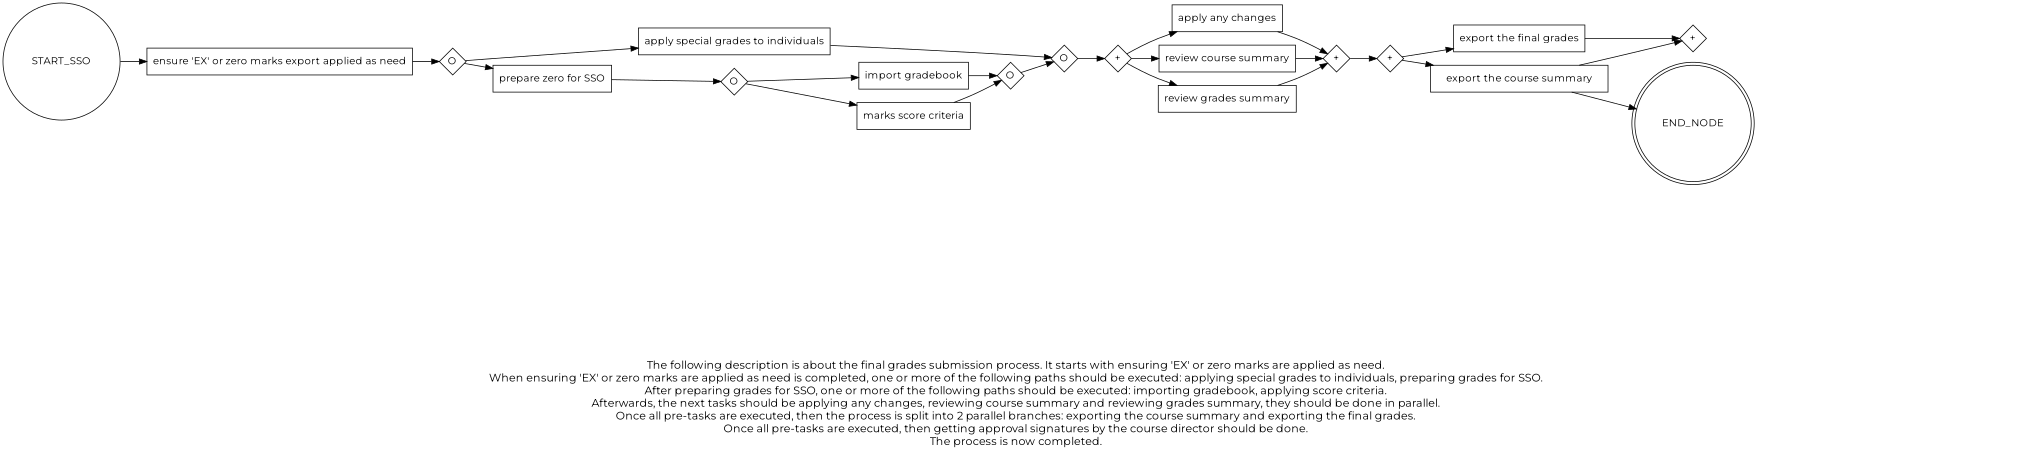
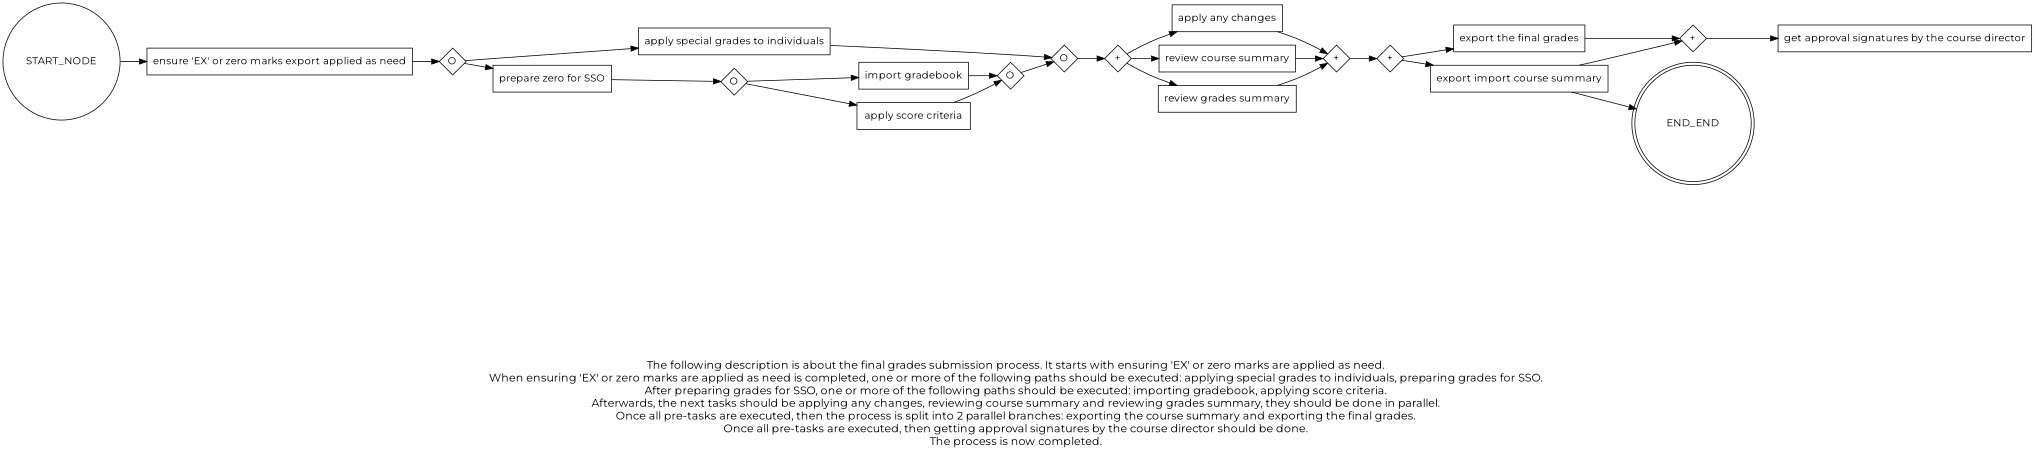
none -> (1905, 38)
(62, 62) -> (62, 62)
(1519, 79) -> (1519, 79)
(914, 116) -> (914, 116)
(1693, 123) -> (1693, 123)
